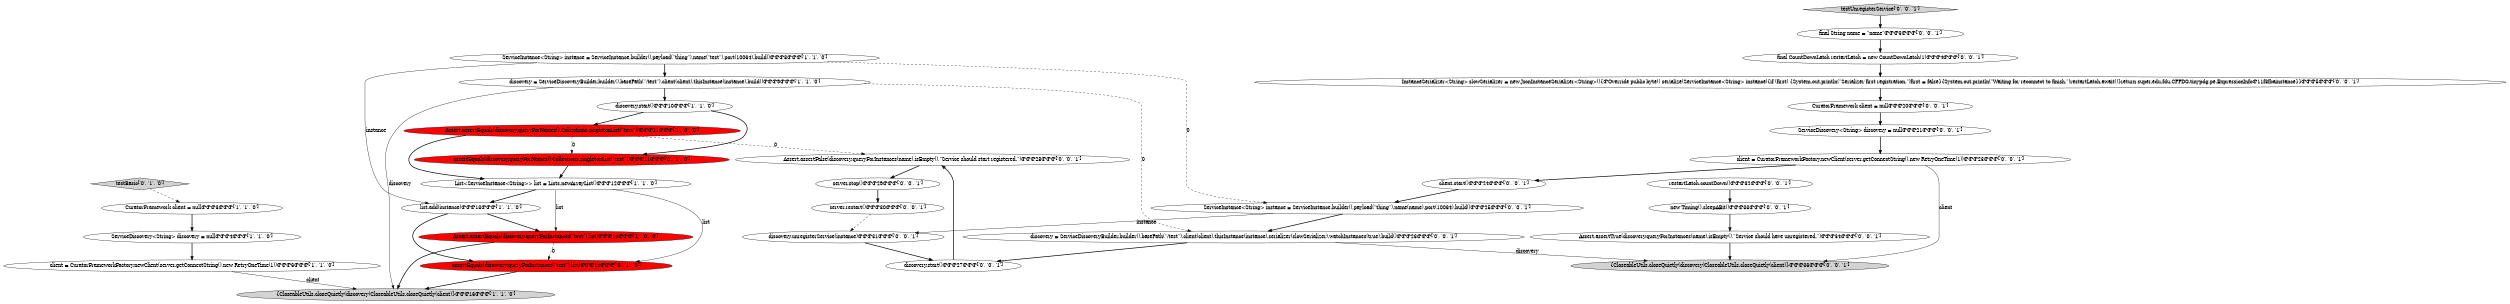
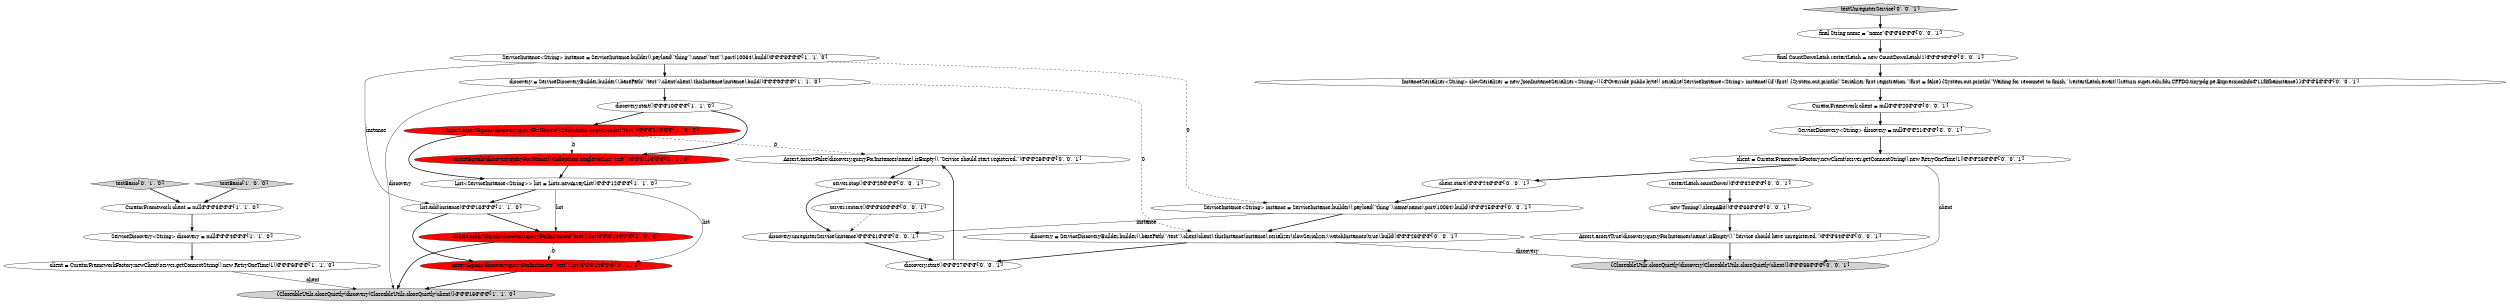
none -> (244, 184)
(878, 194) -> (809, 202)
(163, 195) -> (163, 195)
